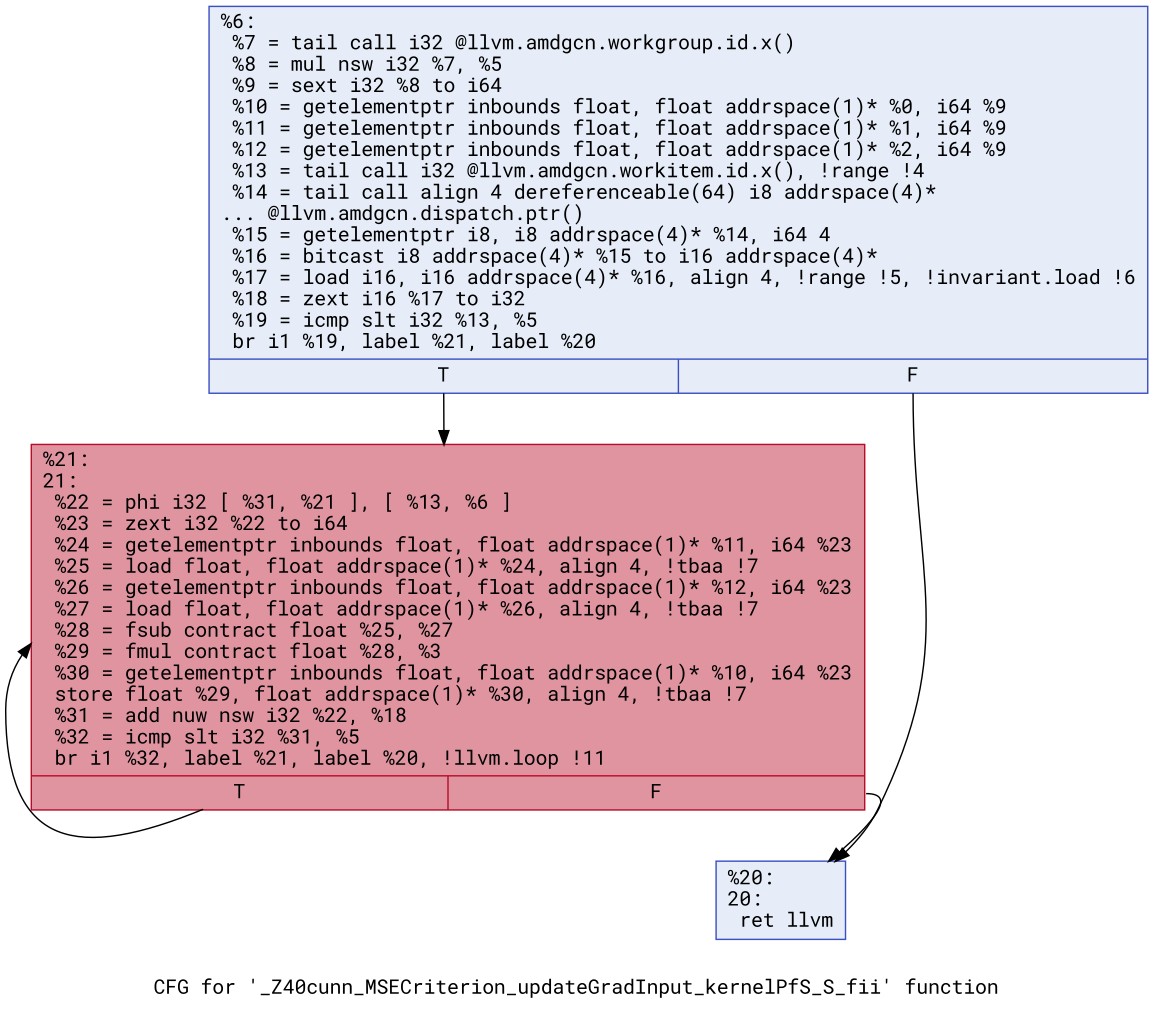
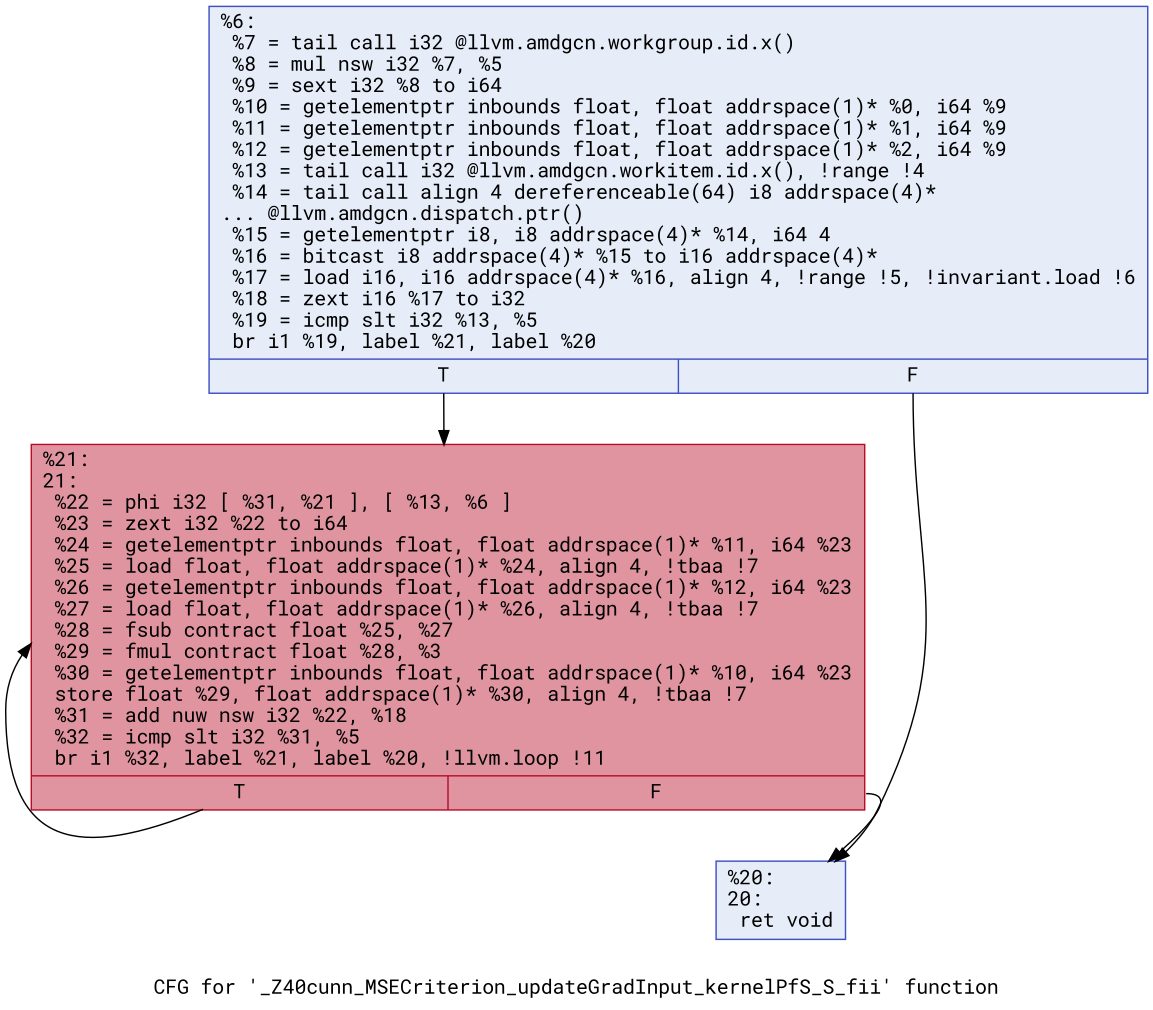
(781, 921) -> (781, 921)
